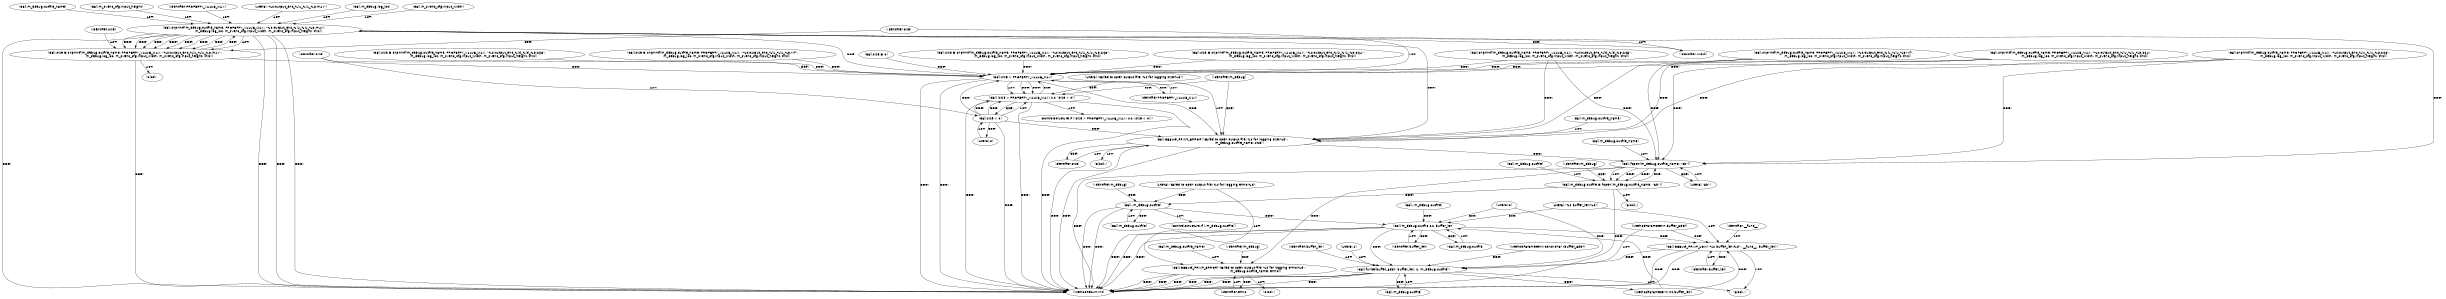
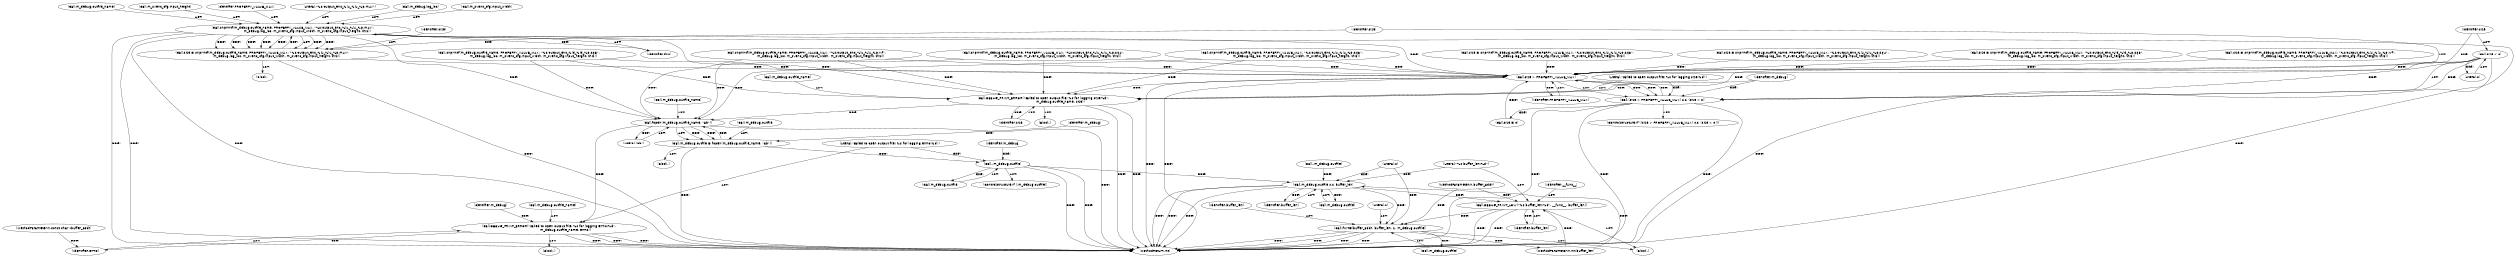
(1693, 55) -> (659, 55)
(1006, 106) -> (1571, 107)
(1627, 247) -> (1442, 205)
(1477, 258) -> (67, 240)
